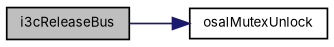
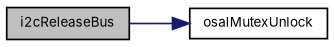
(68, 24) -> (68, 24)
